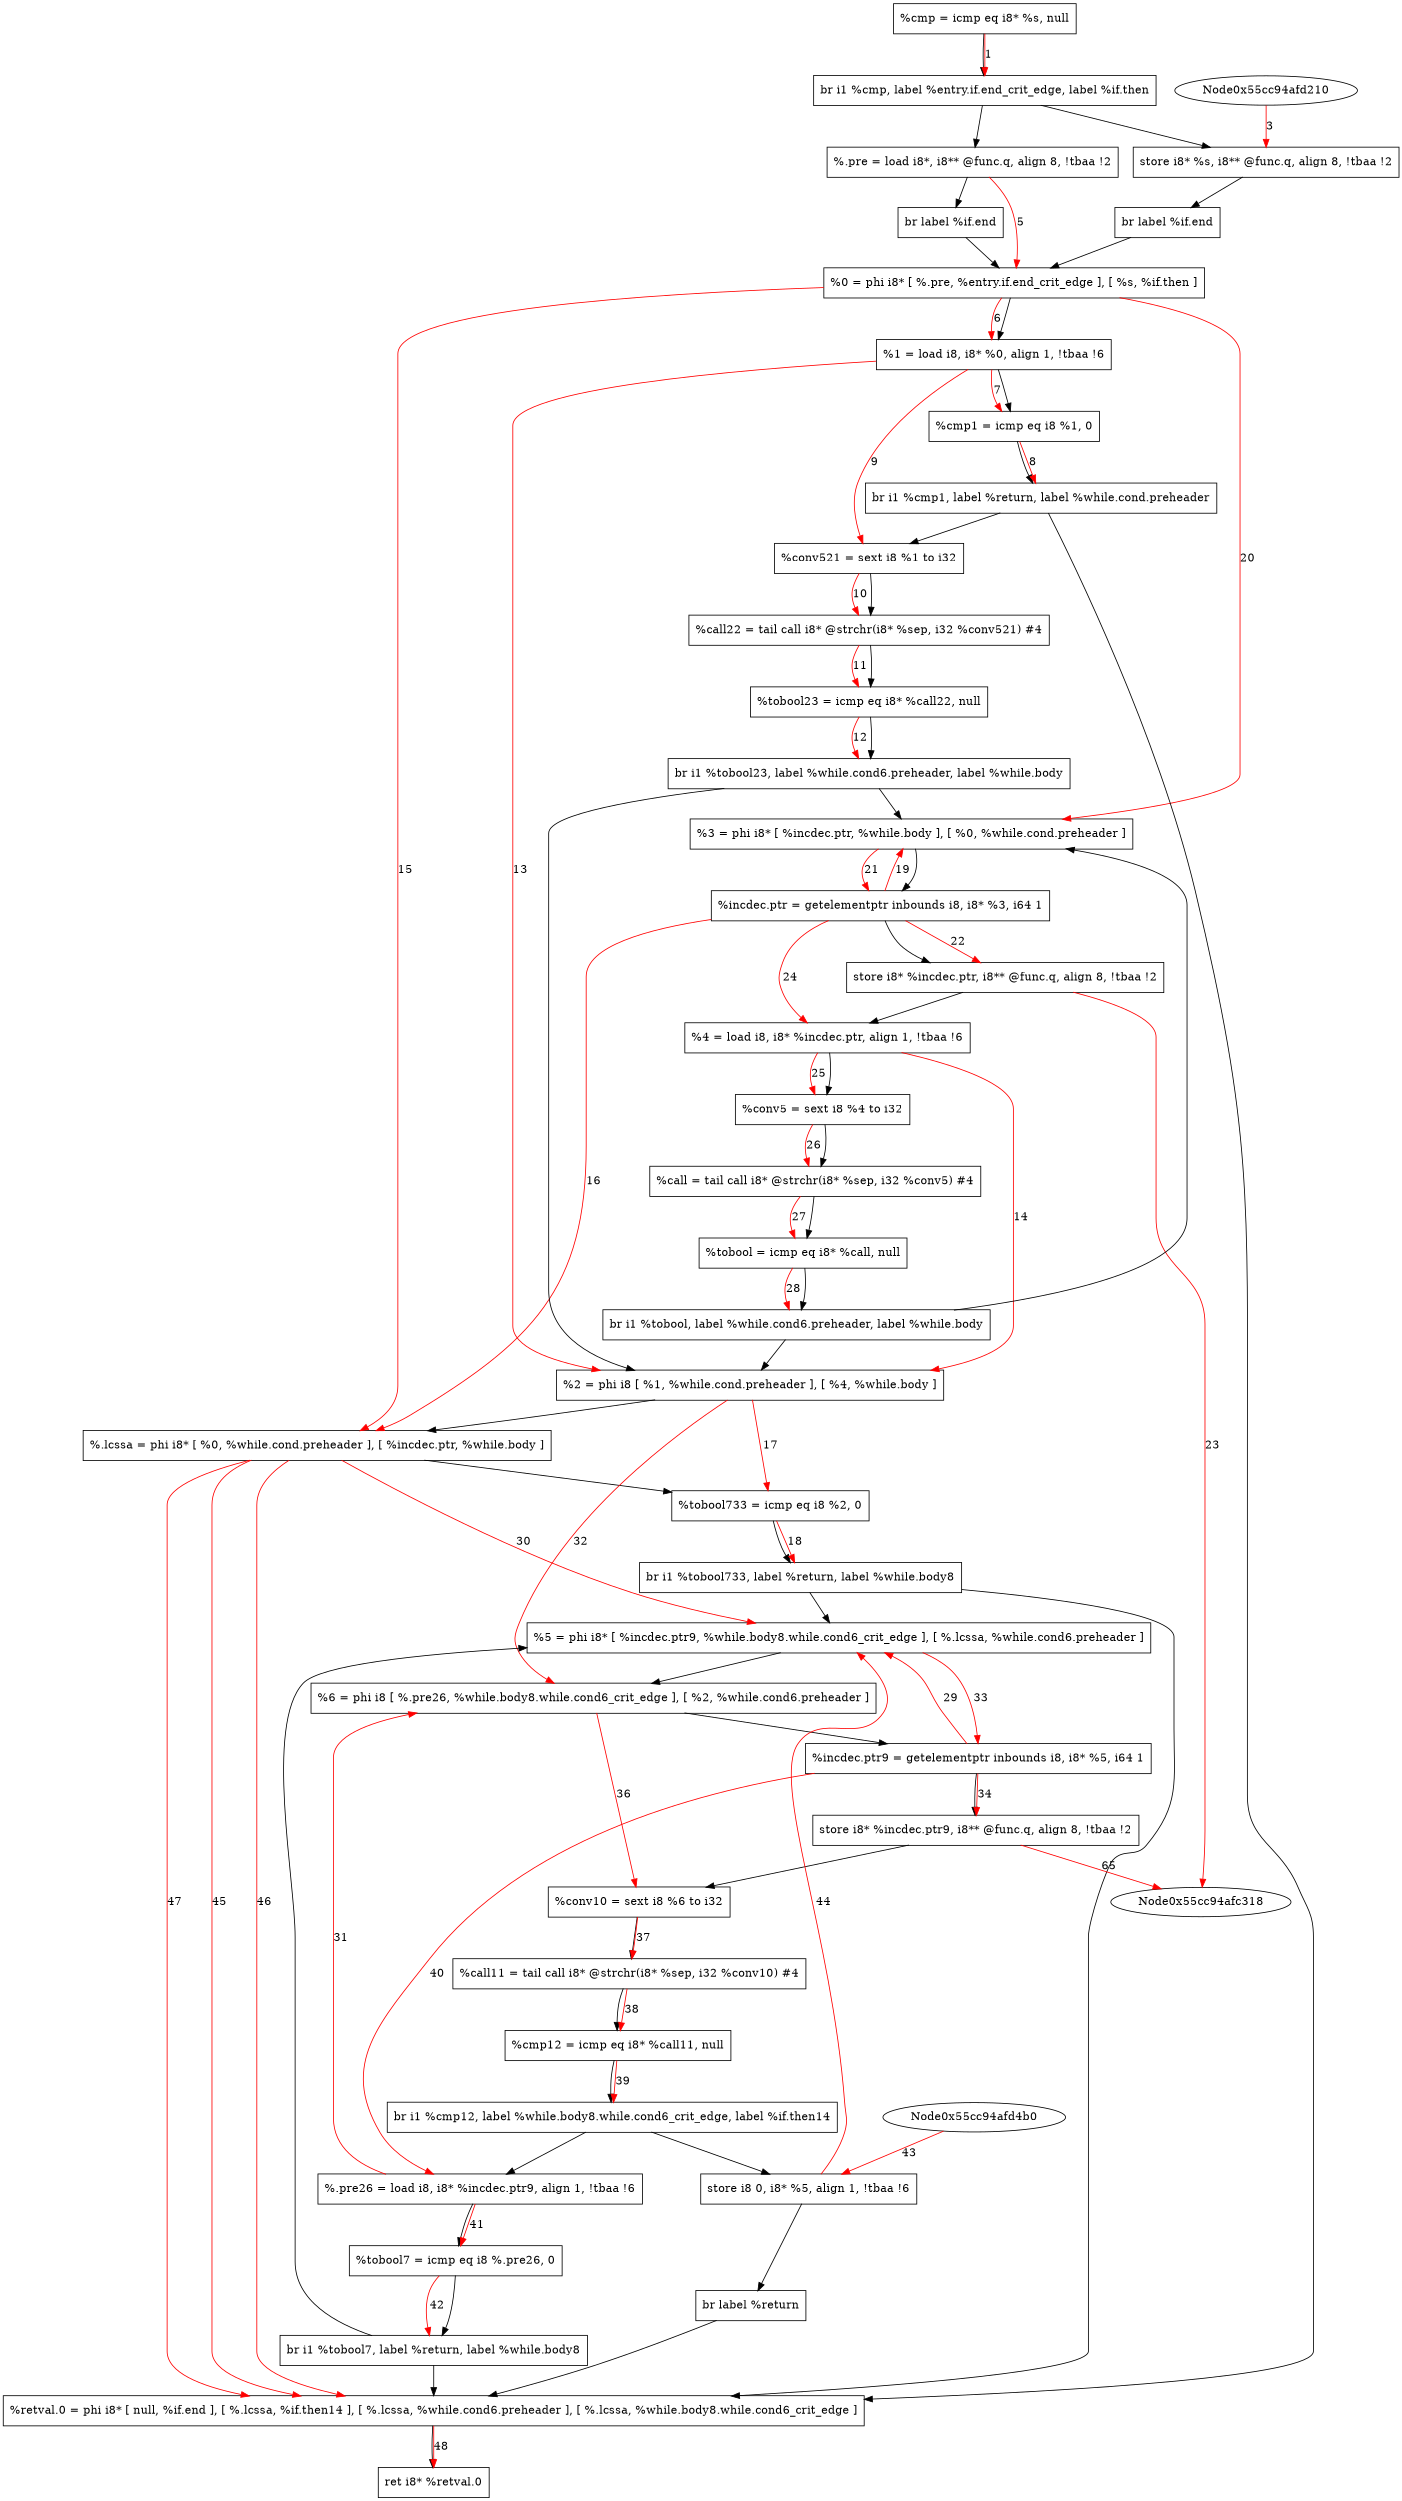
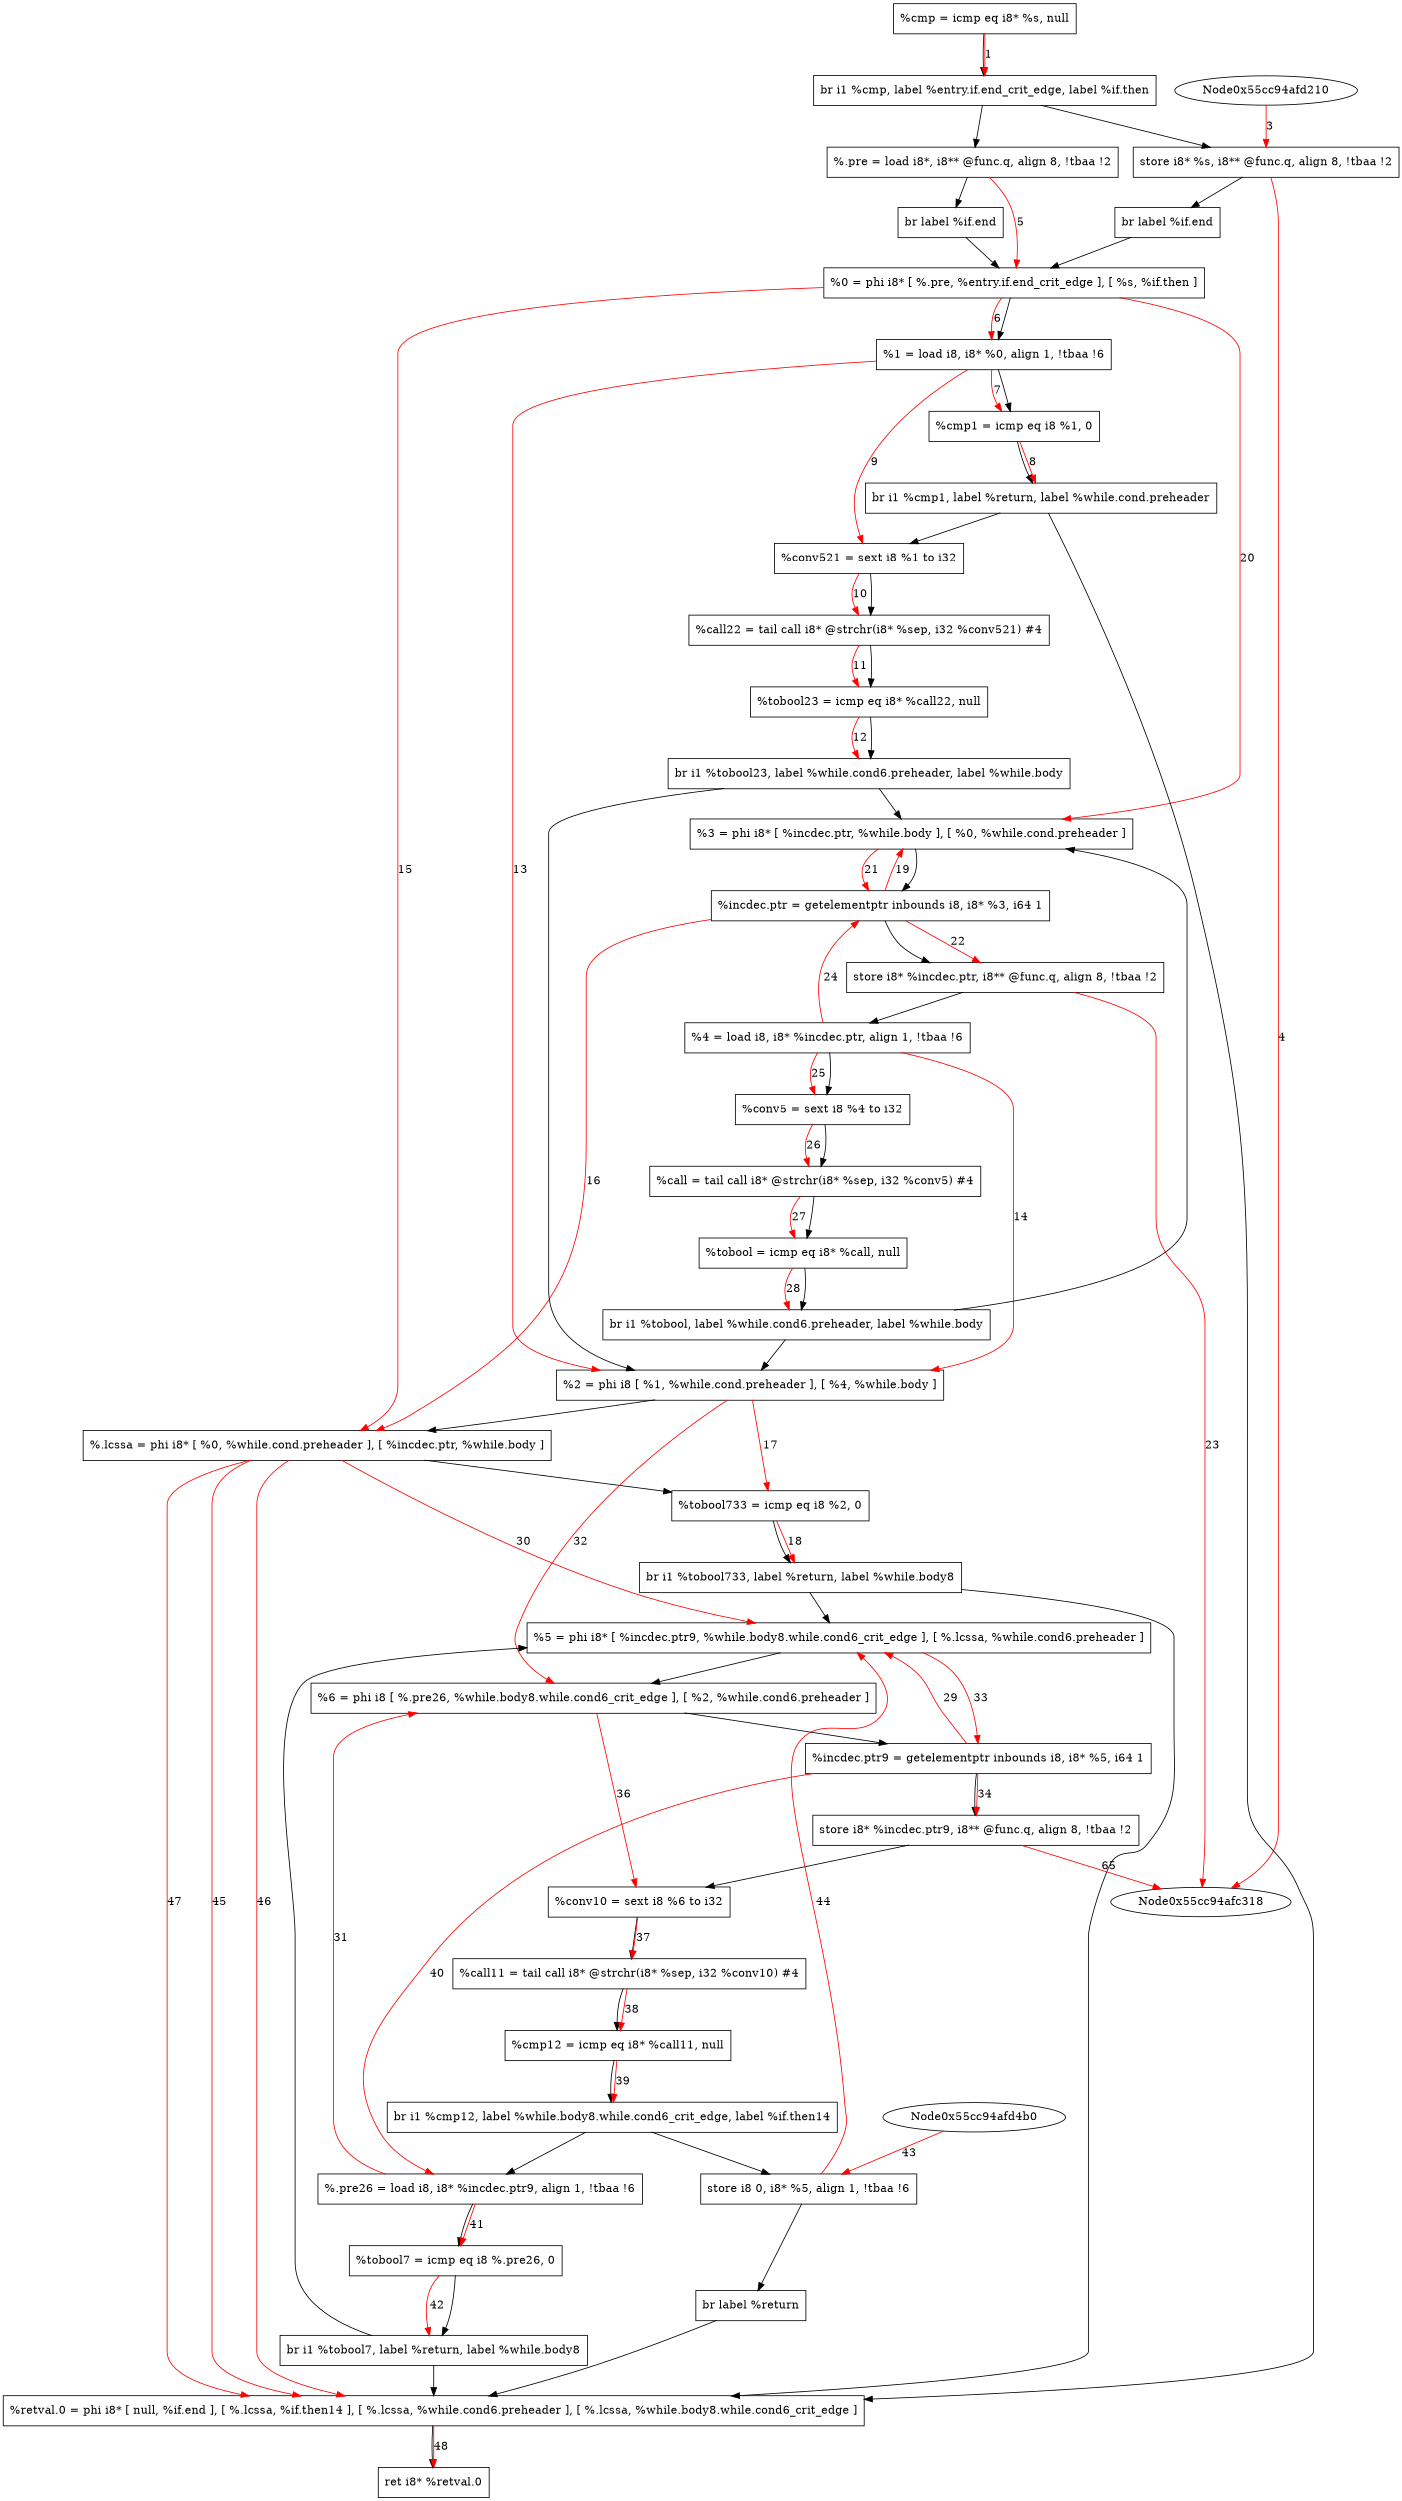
(783, 962) -> (821, 969)
none -> (1278, 1038)
